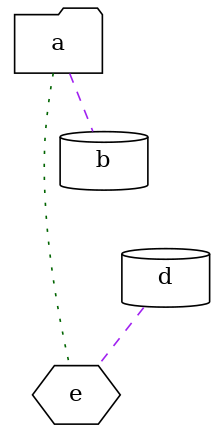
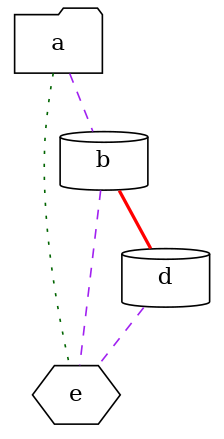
none -> (135, 220)
none -> (90, 278)
